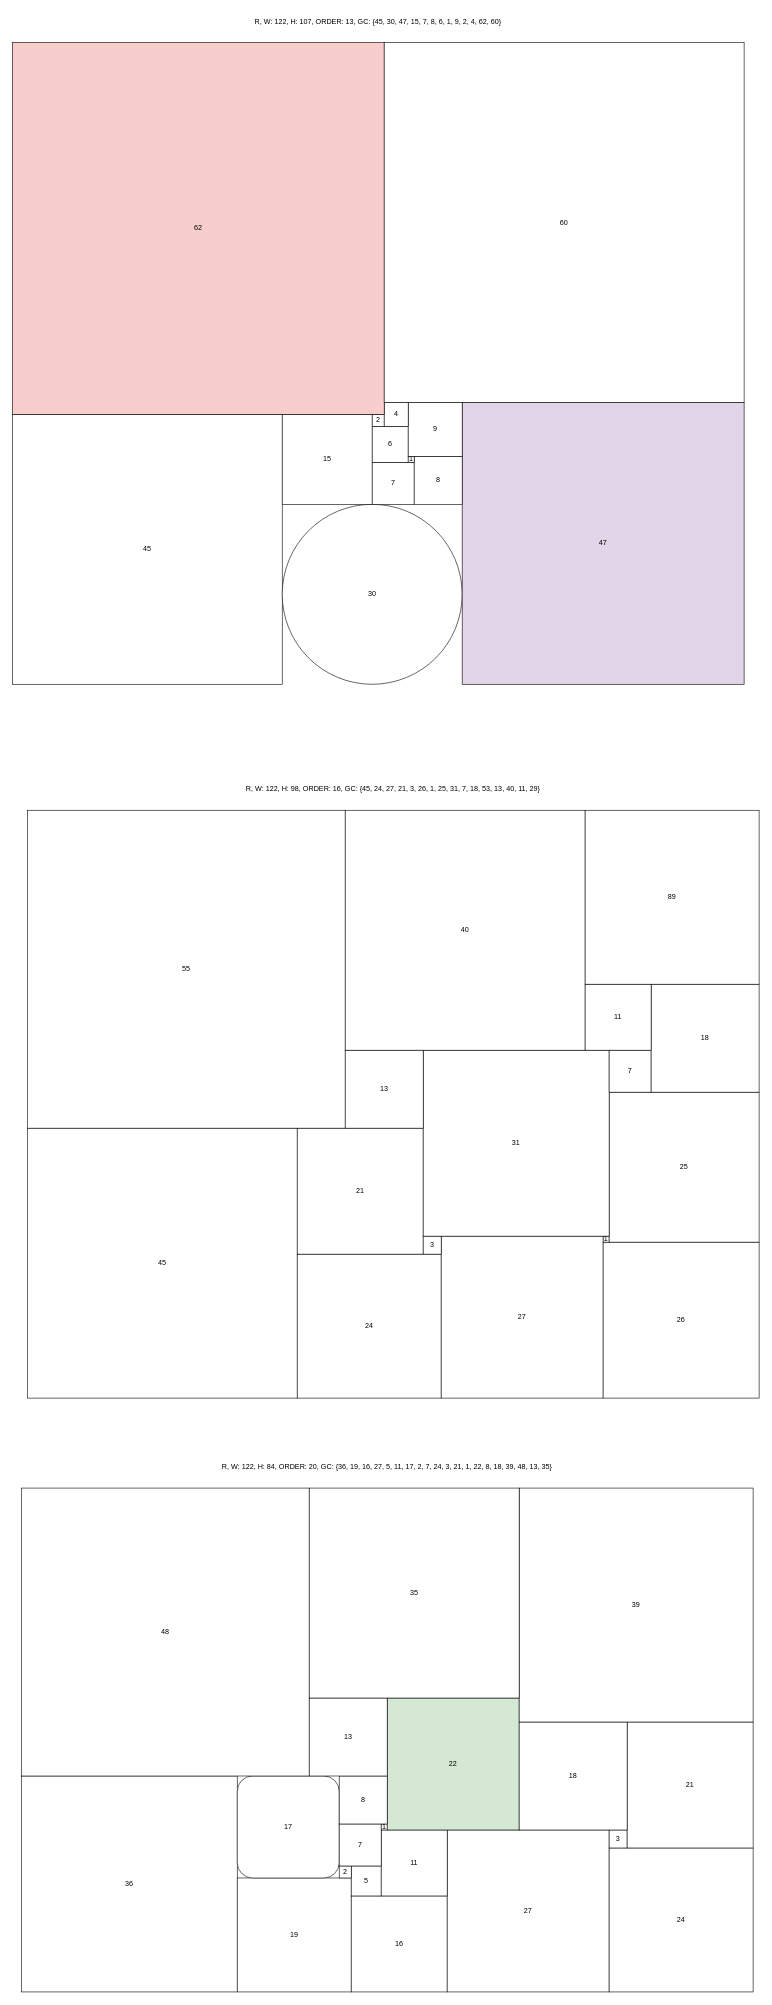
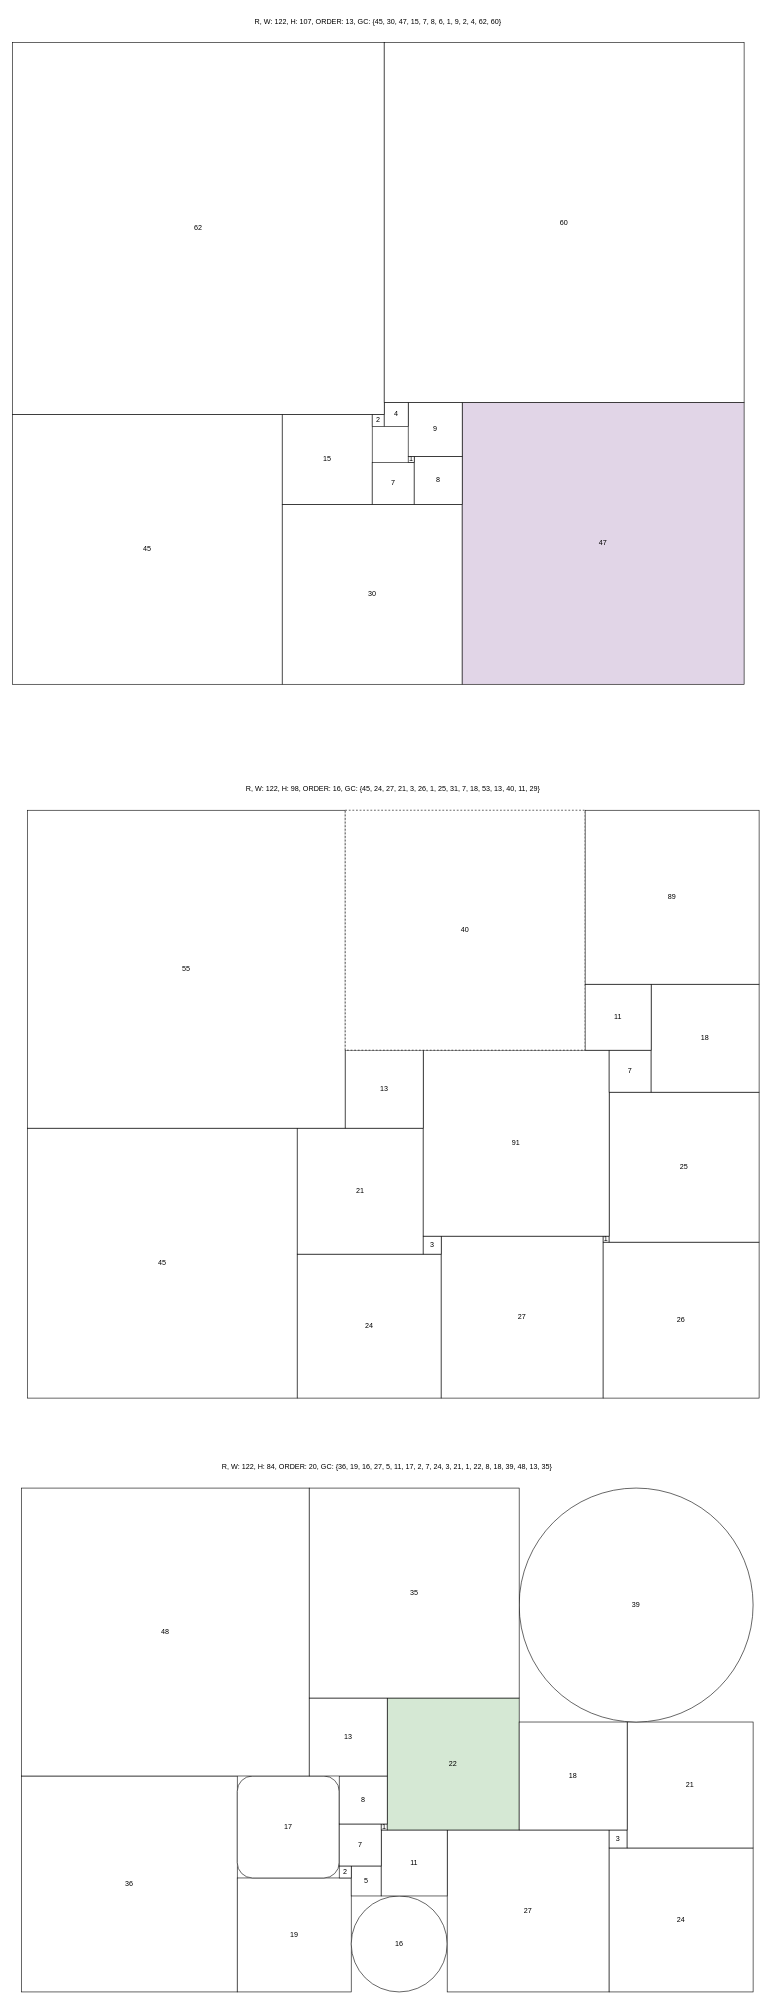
(198, 228) -> (198, 228)
(390, 444) -> none
(372, 594) -> (372, 594)
(465, 930) -> (465, 930)
(516, 1143) -> (516, 1143)
(636, 1605) -> (636, 1605)
(399, 1944) -> (399, 1944)
